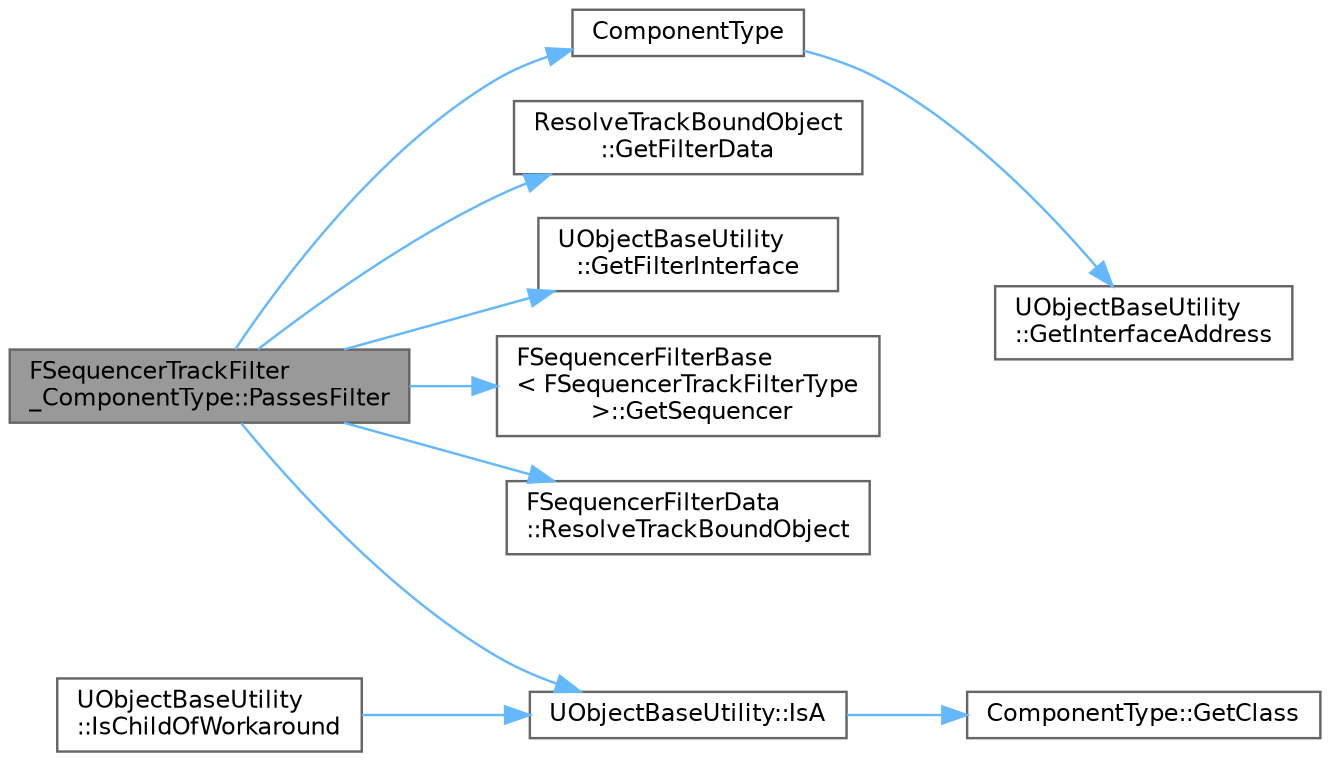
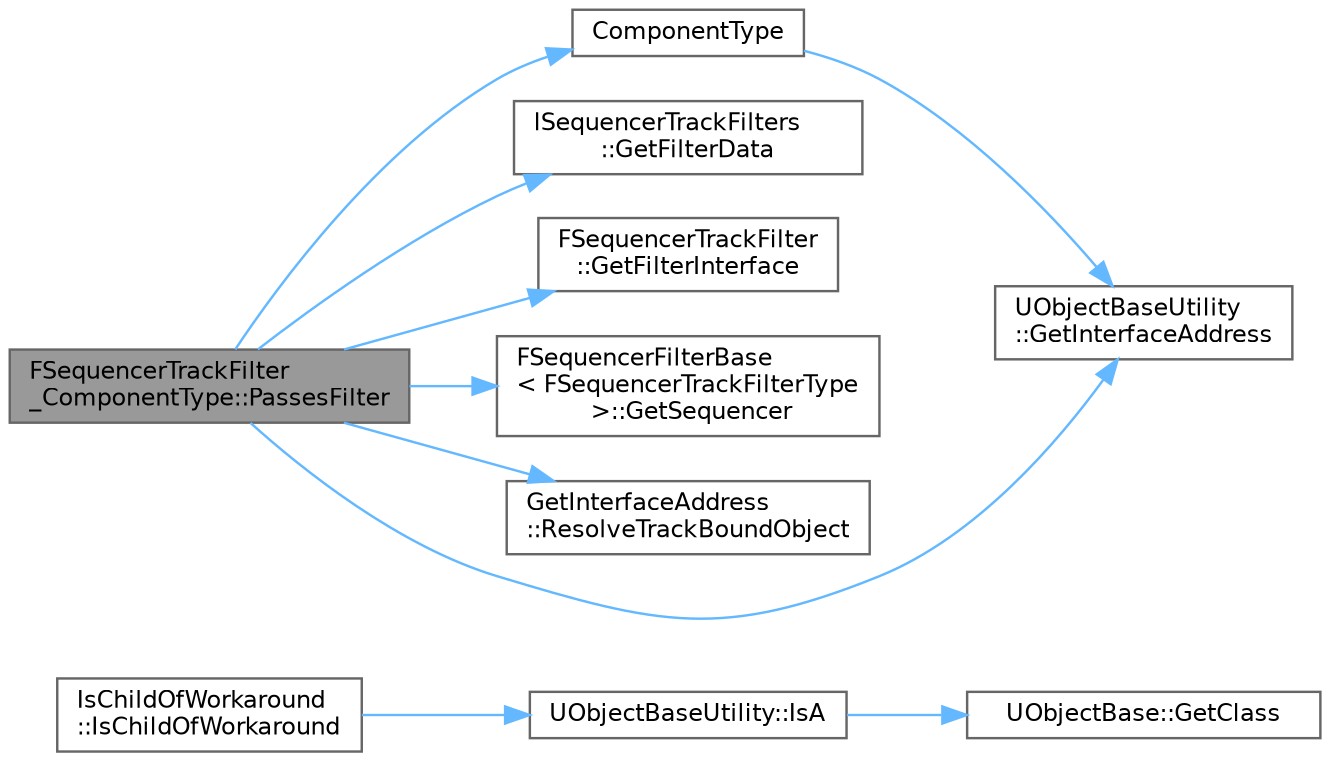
(688, 138) -> (688, 138)
(688, 255) -> (688, 255)
(688, 518) -> (688, 518)
(384, 573) -> (693, 618)
(210, 715) -> (210, 715)
(1144, 715) -> (1144, 715)
